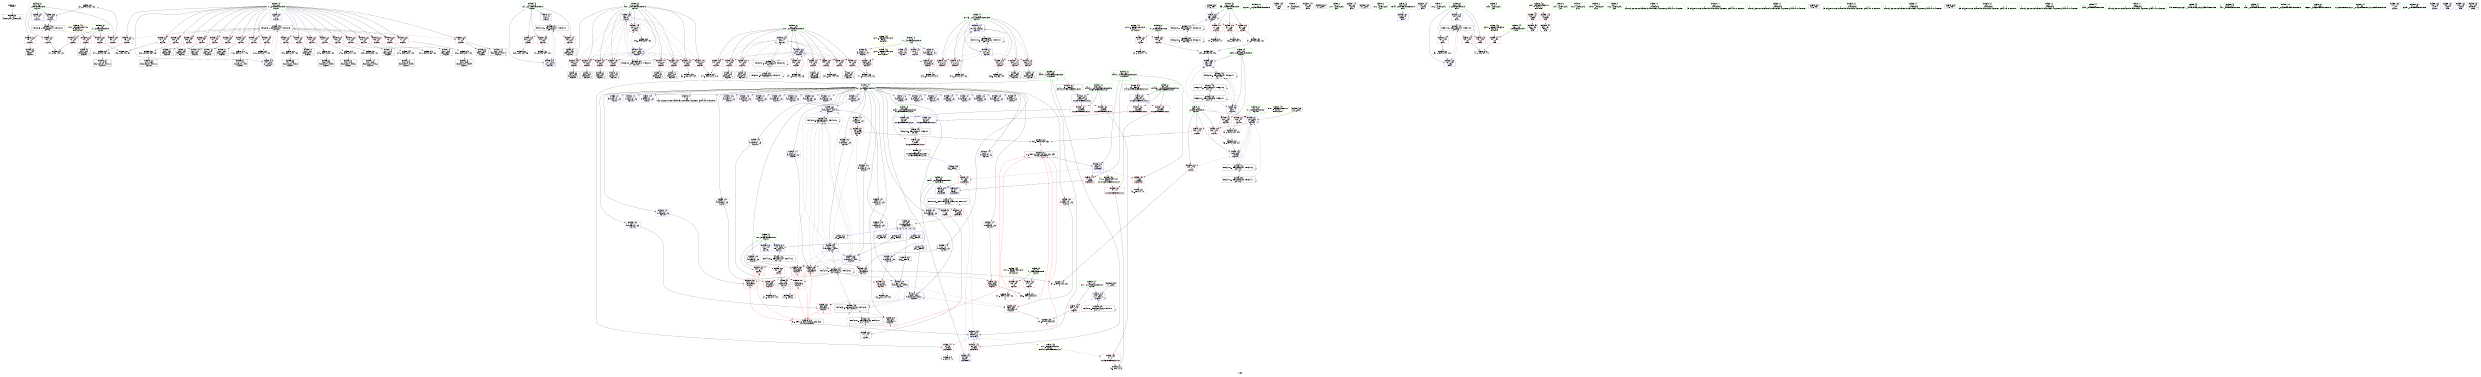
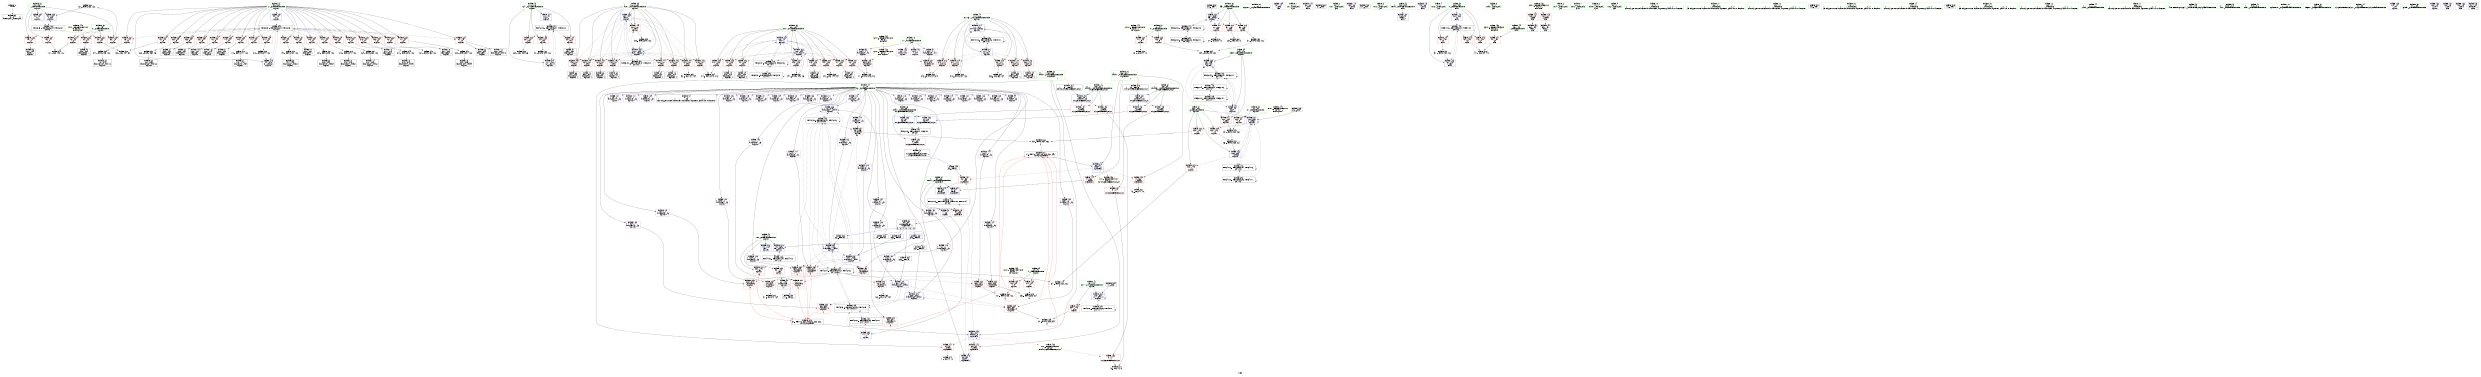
none -> (978, 284)
